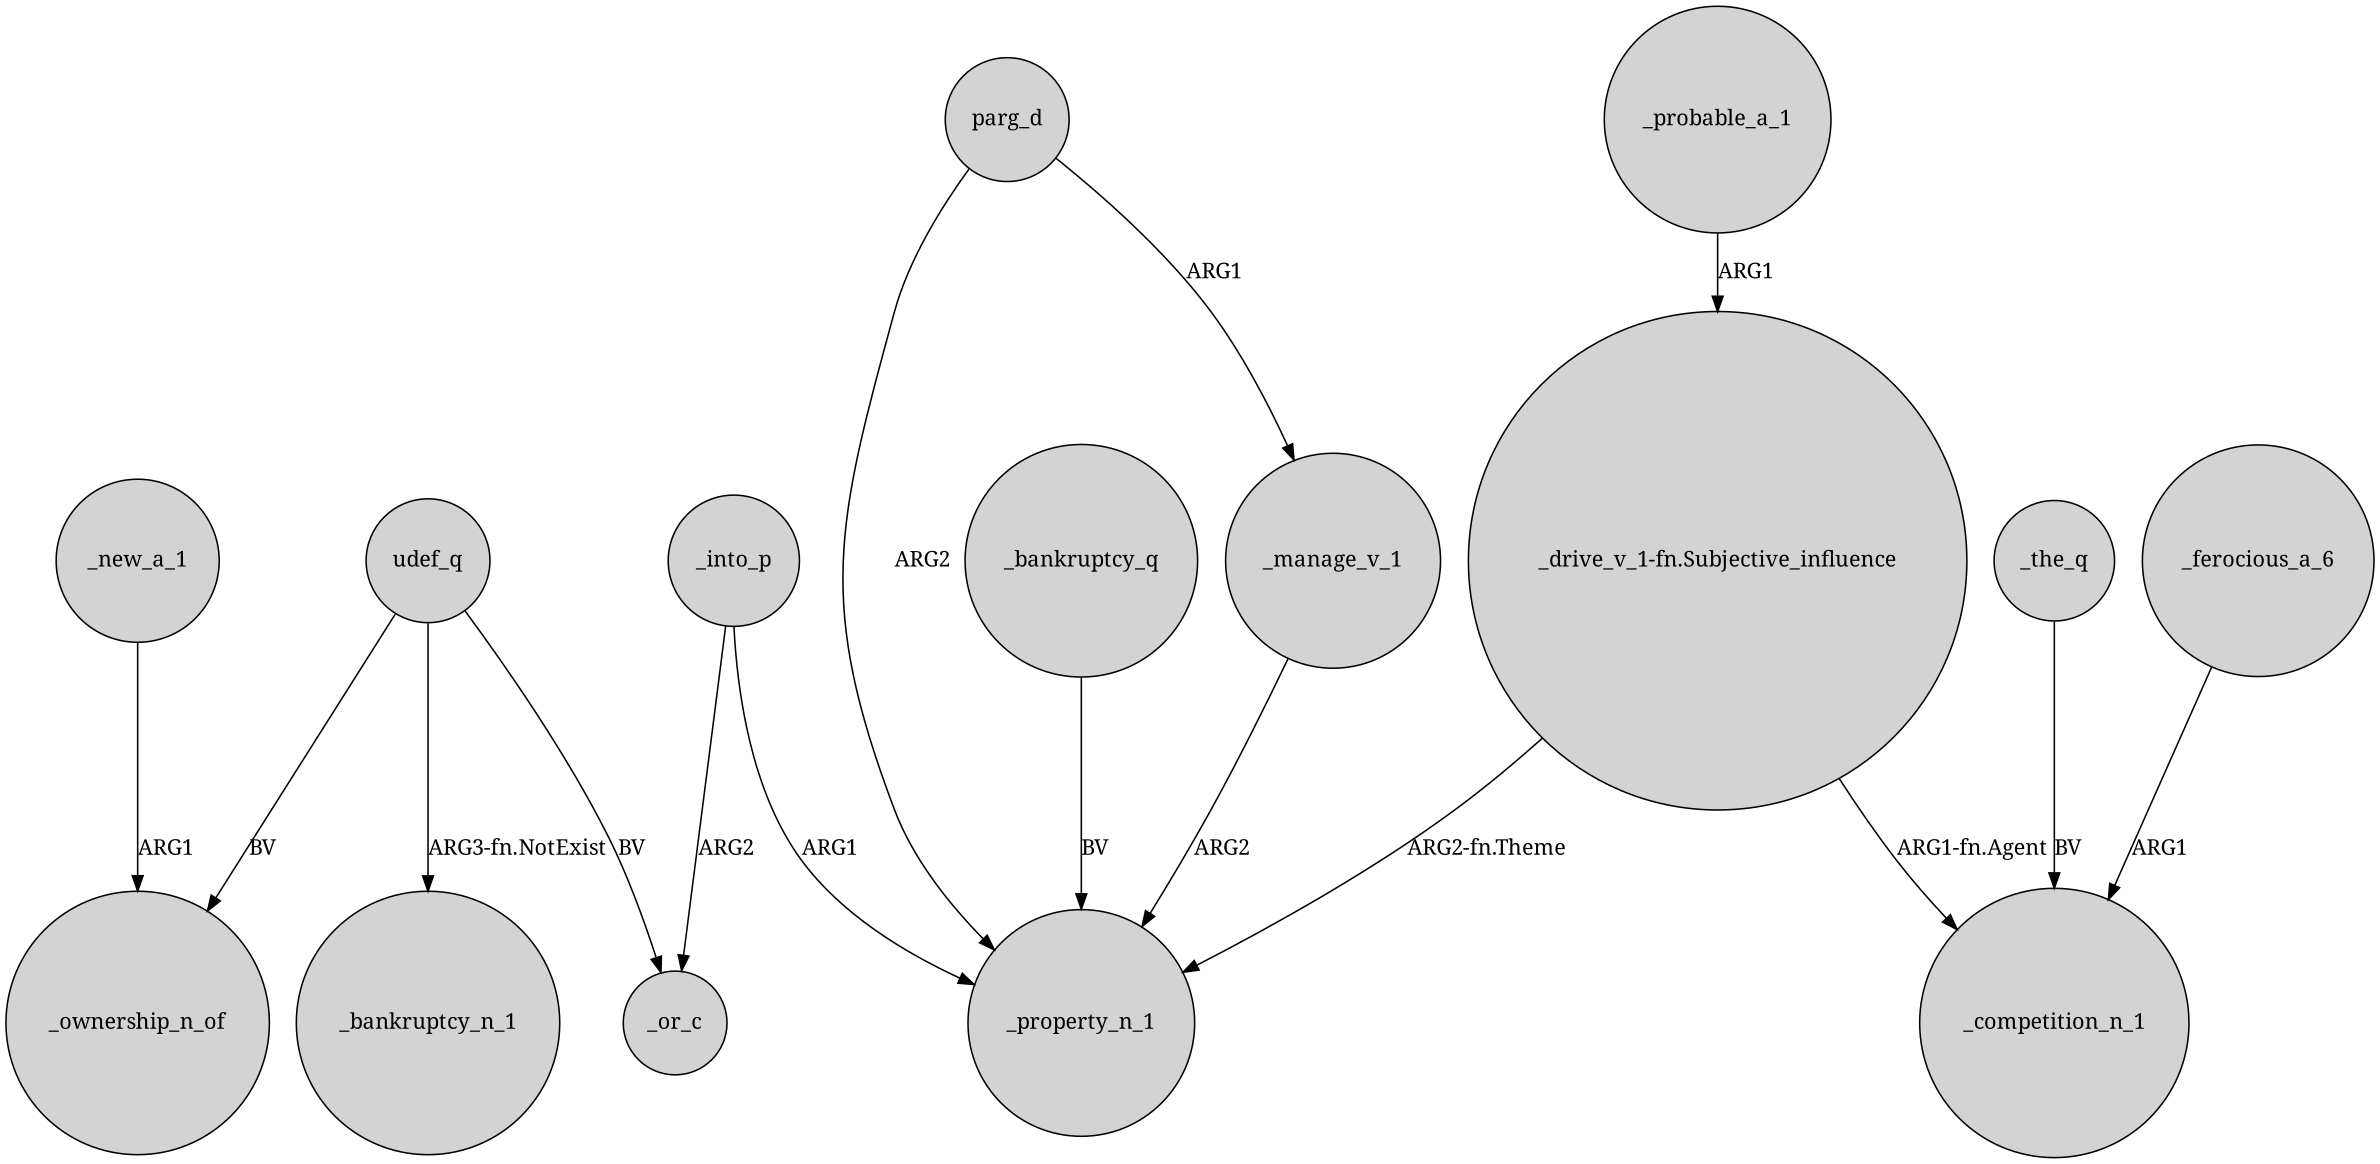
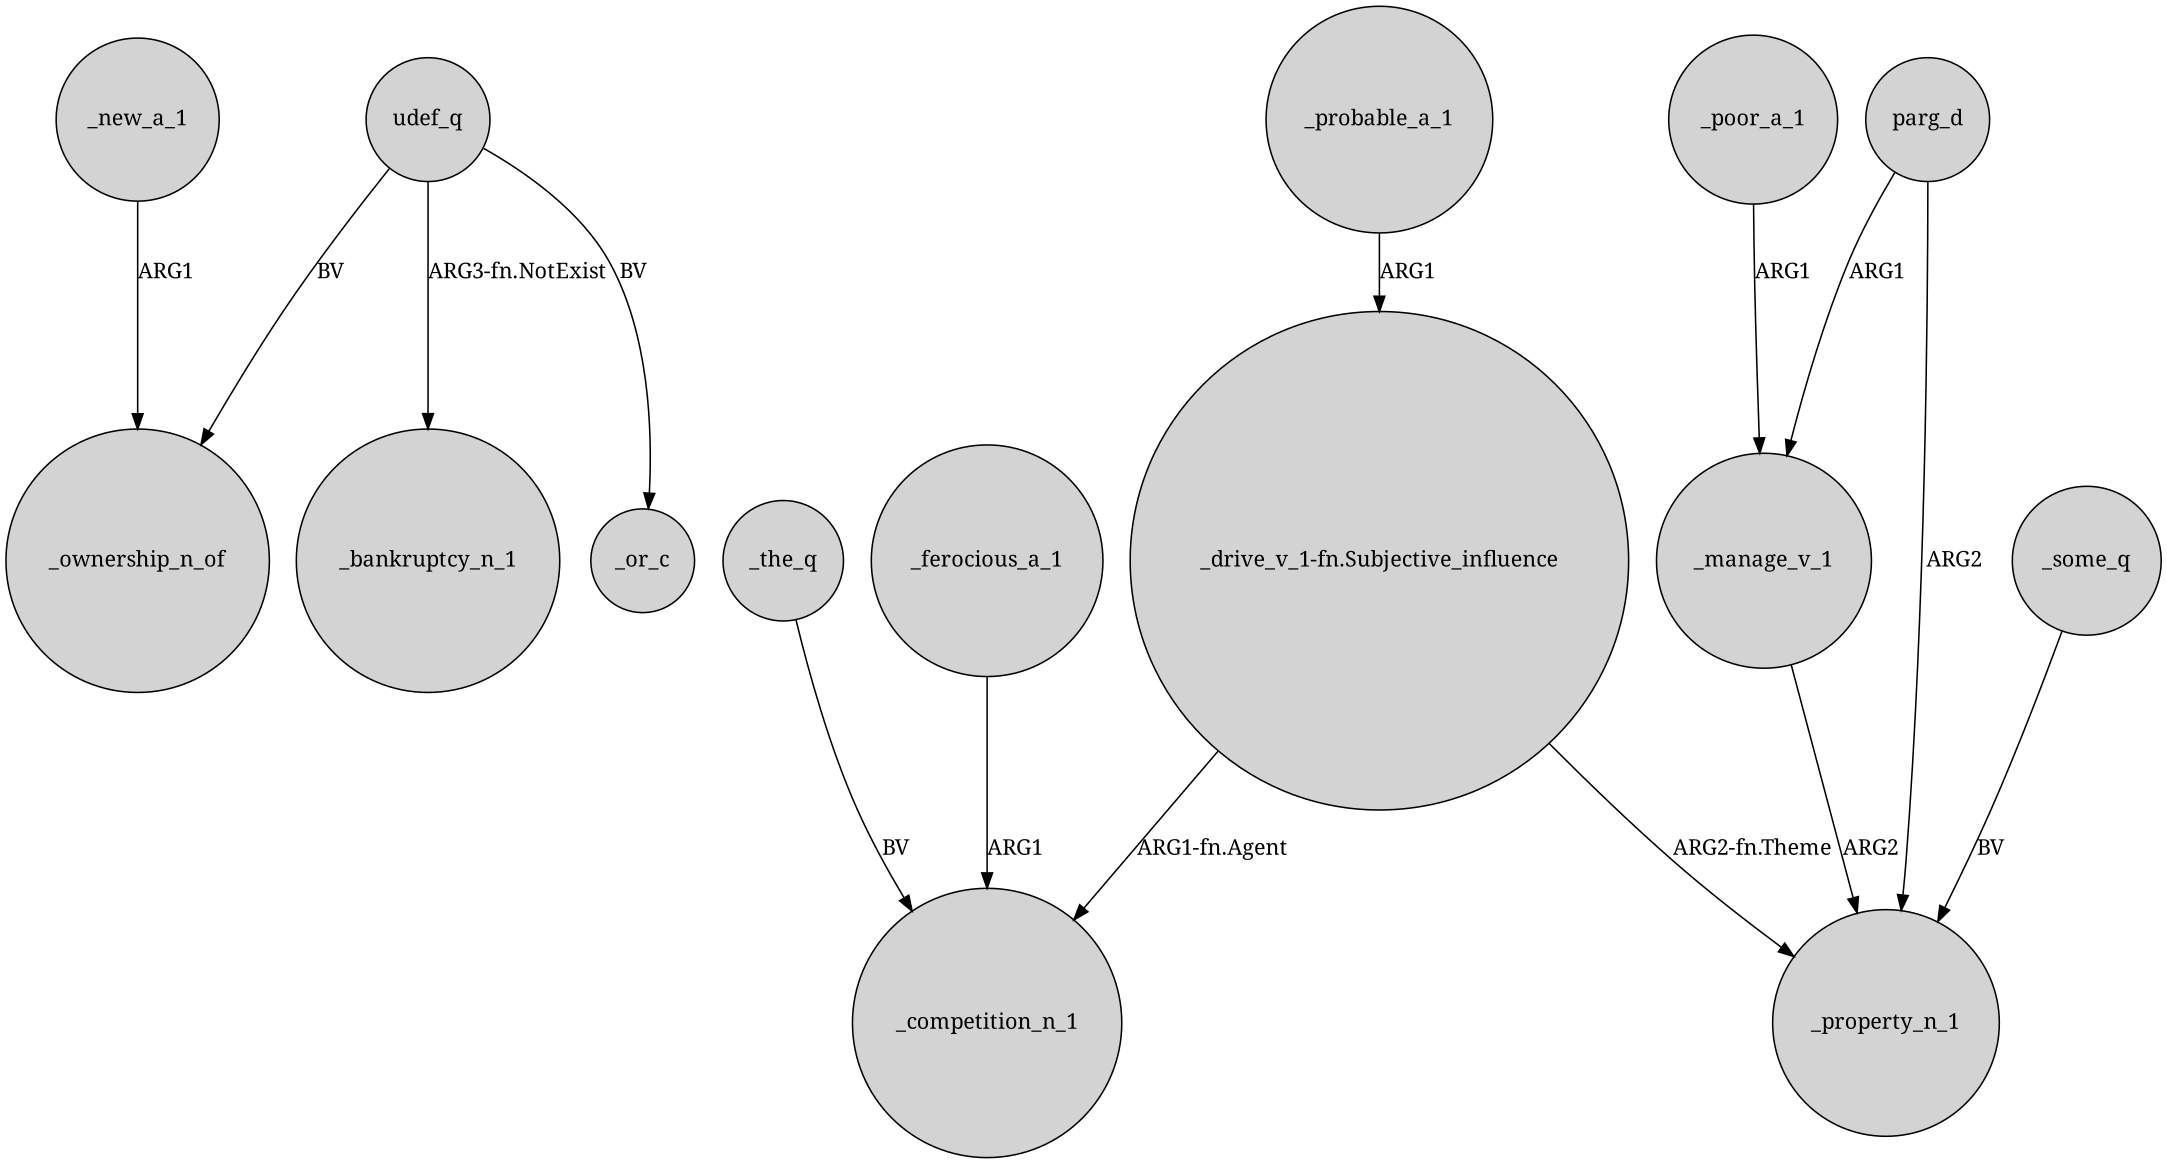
none -> (1753, 120)
(734, 561) -> none
(1081, 561) -> (2087, 561)
(2258, 561) -> (987, 561)
